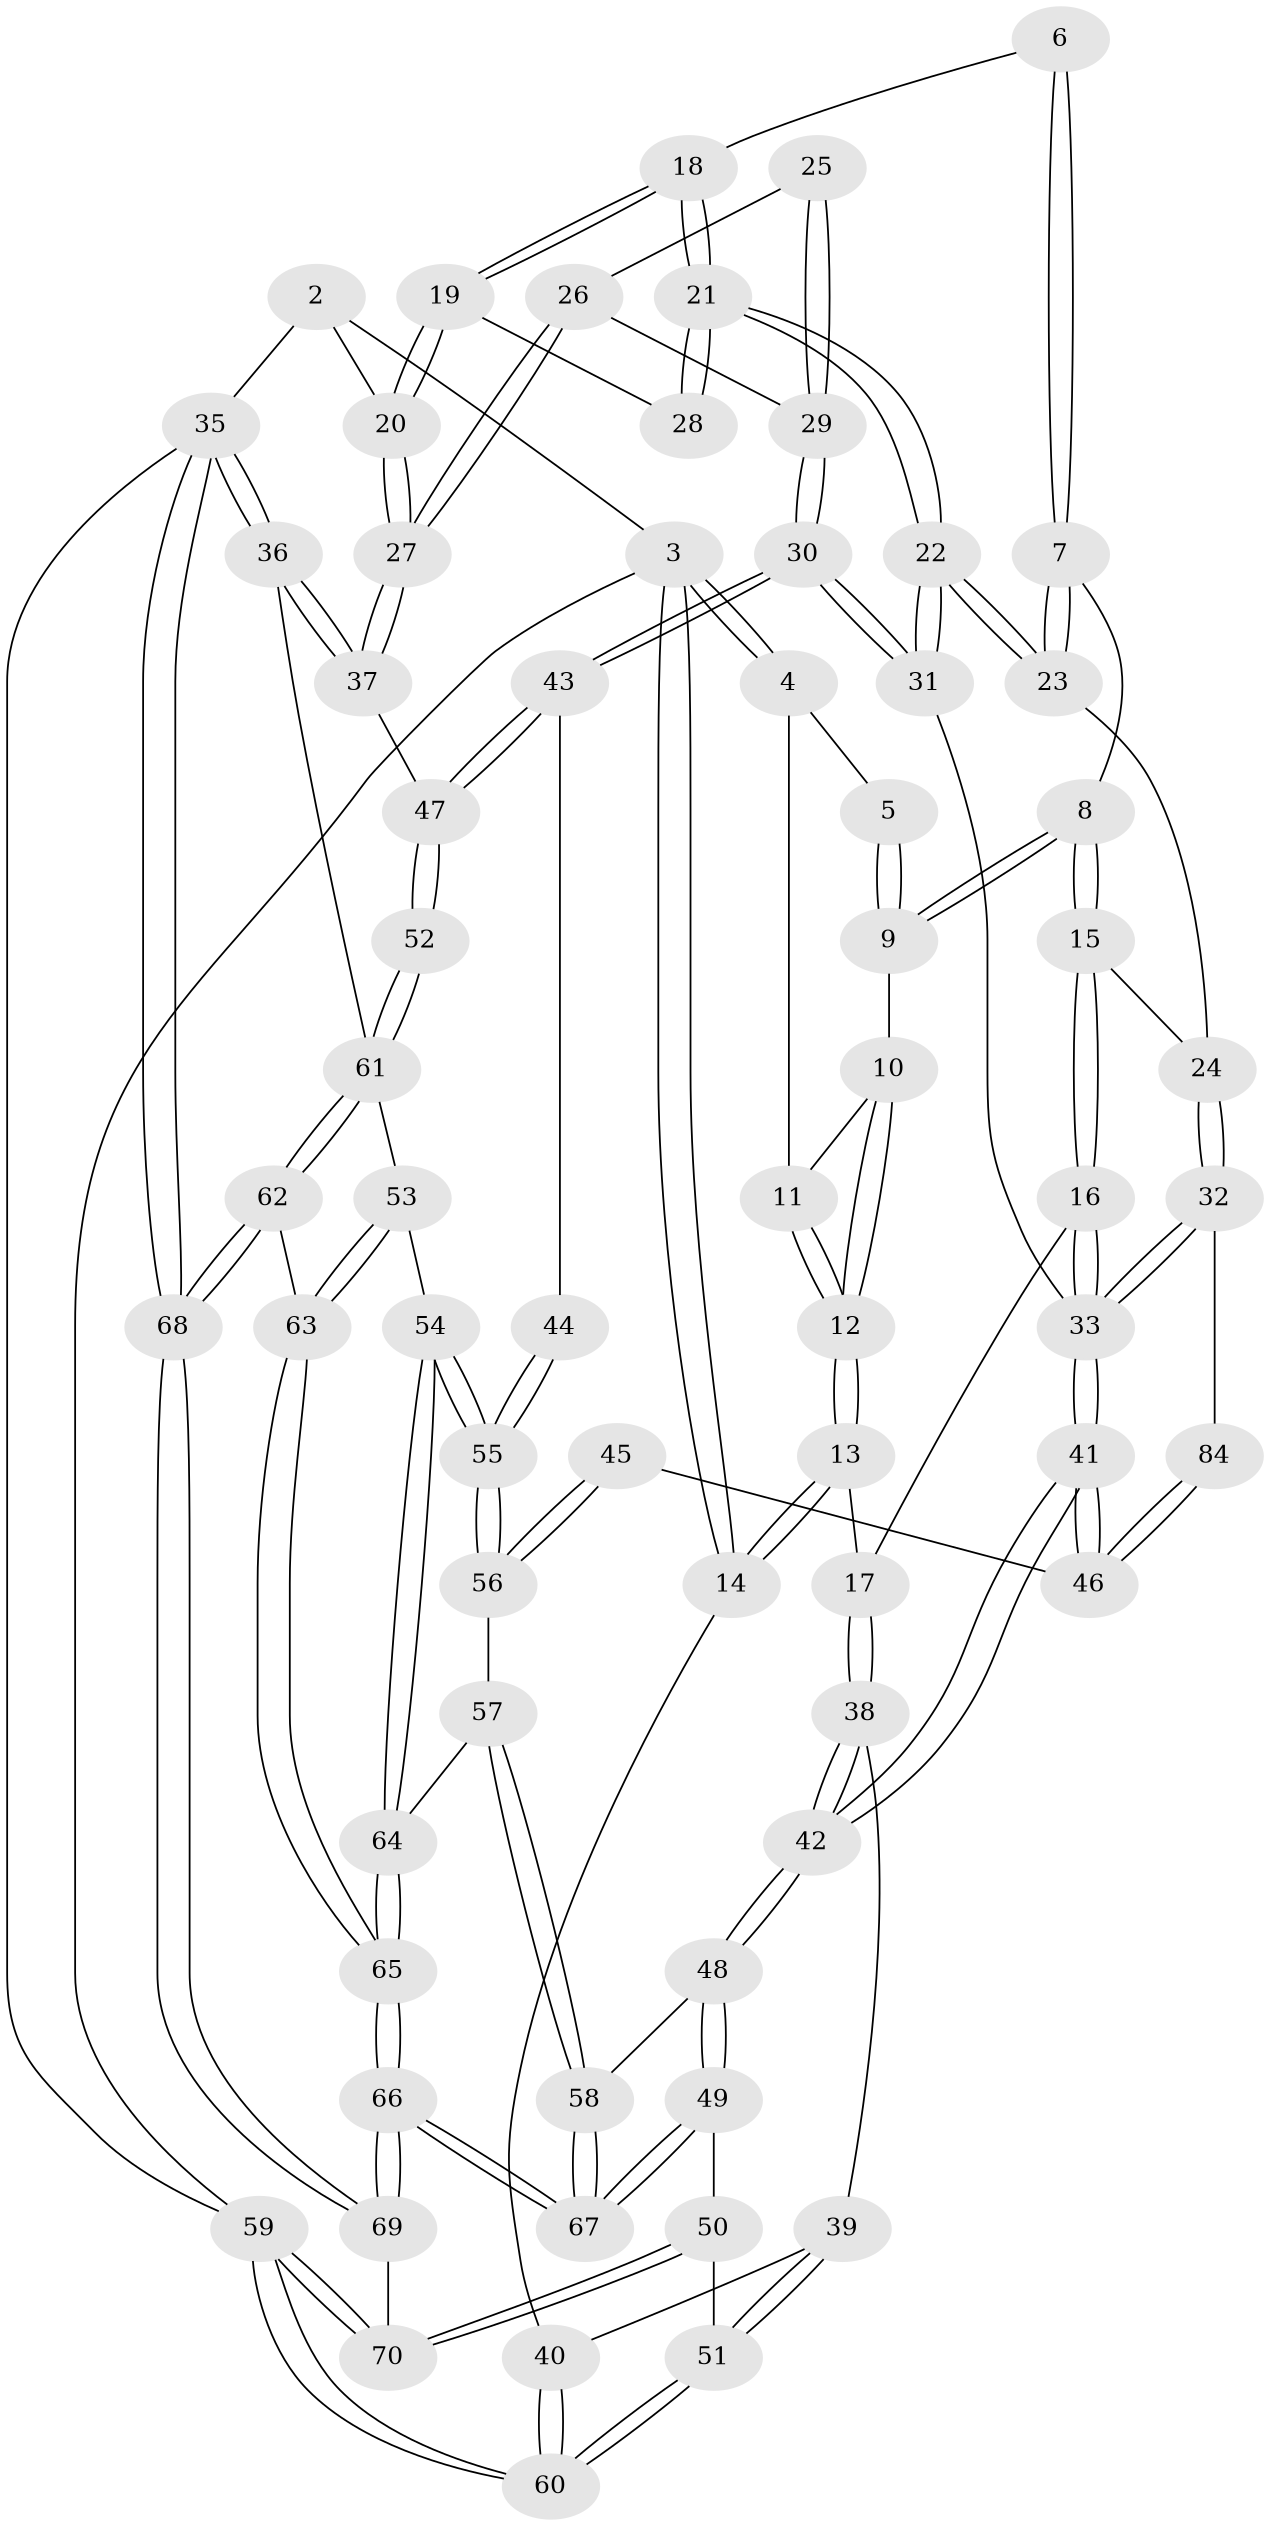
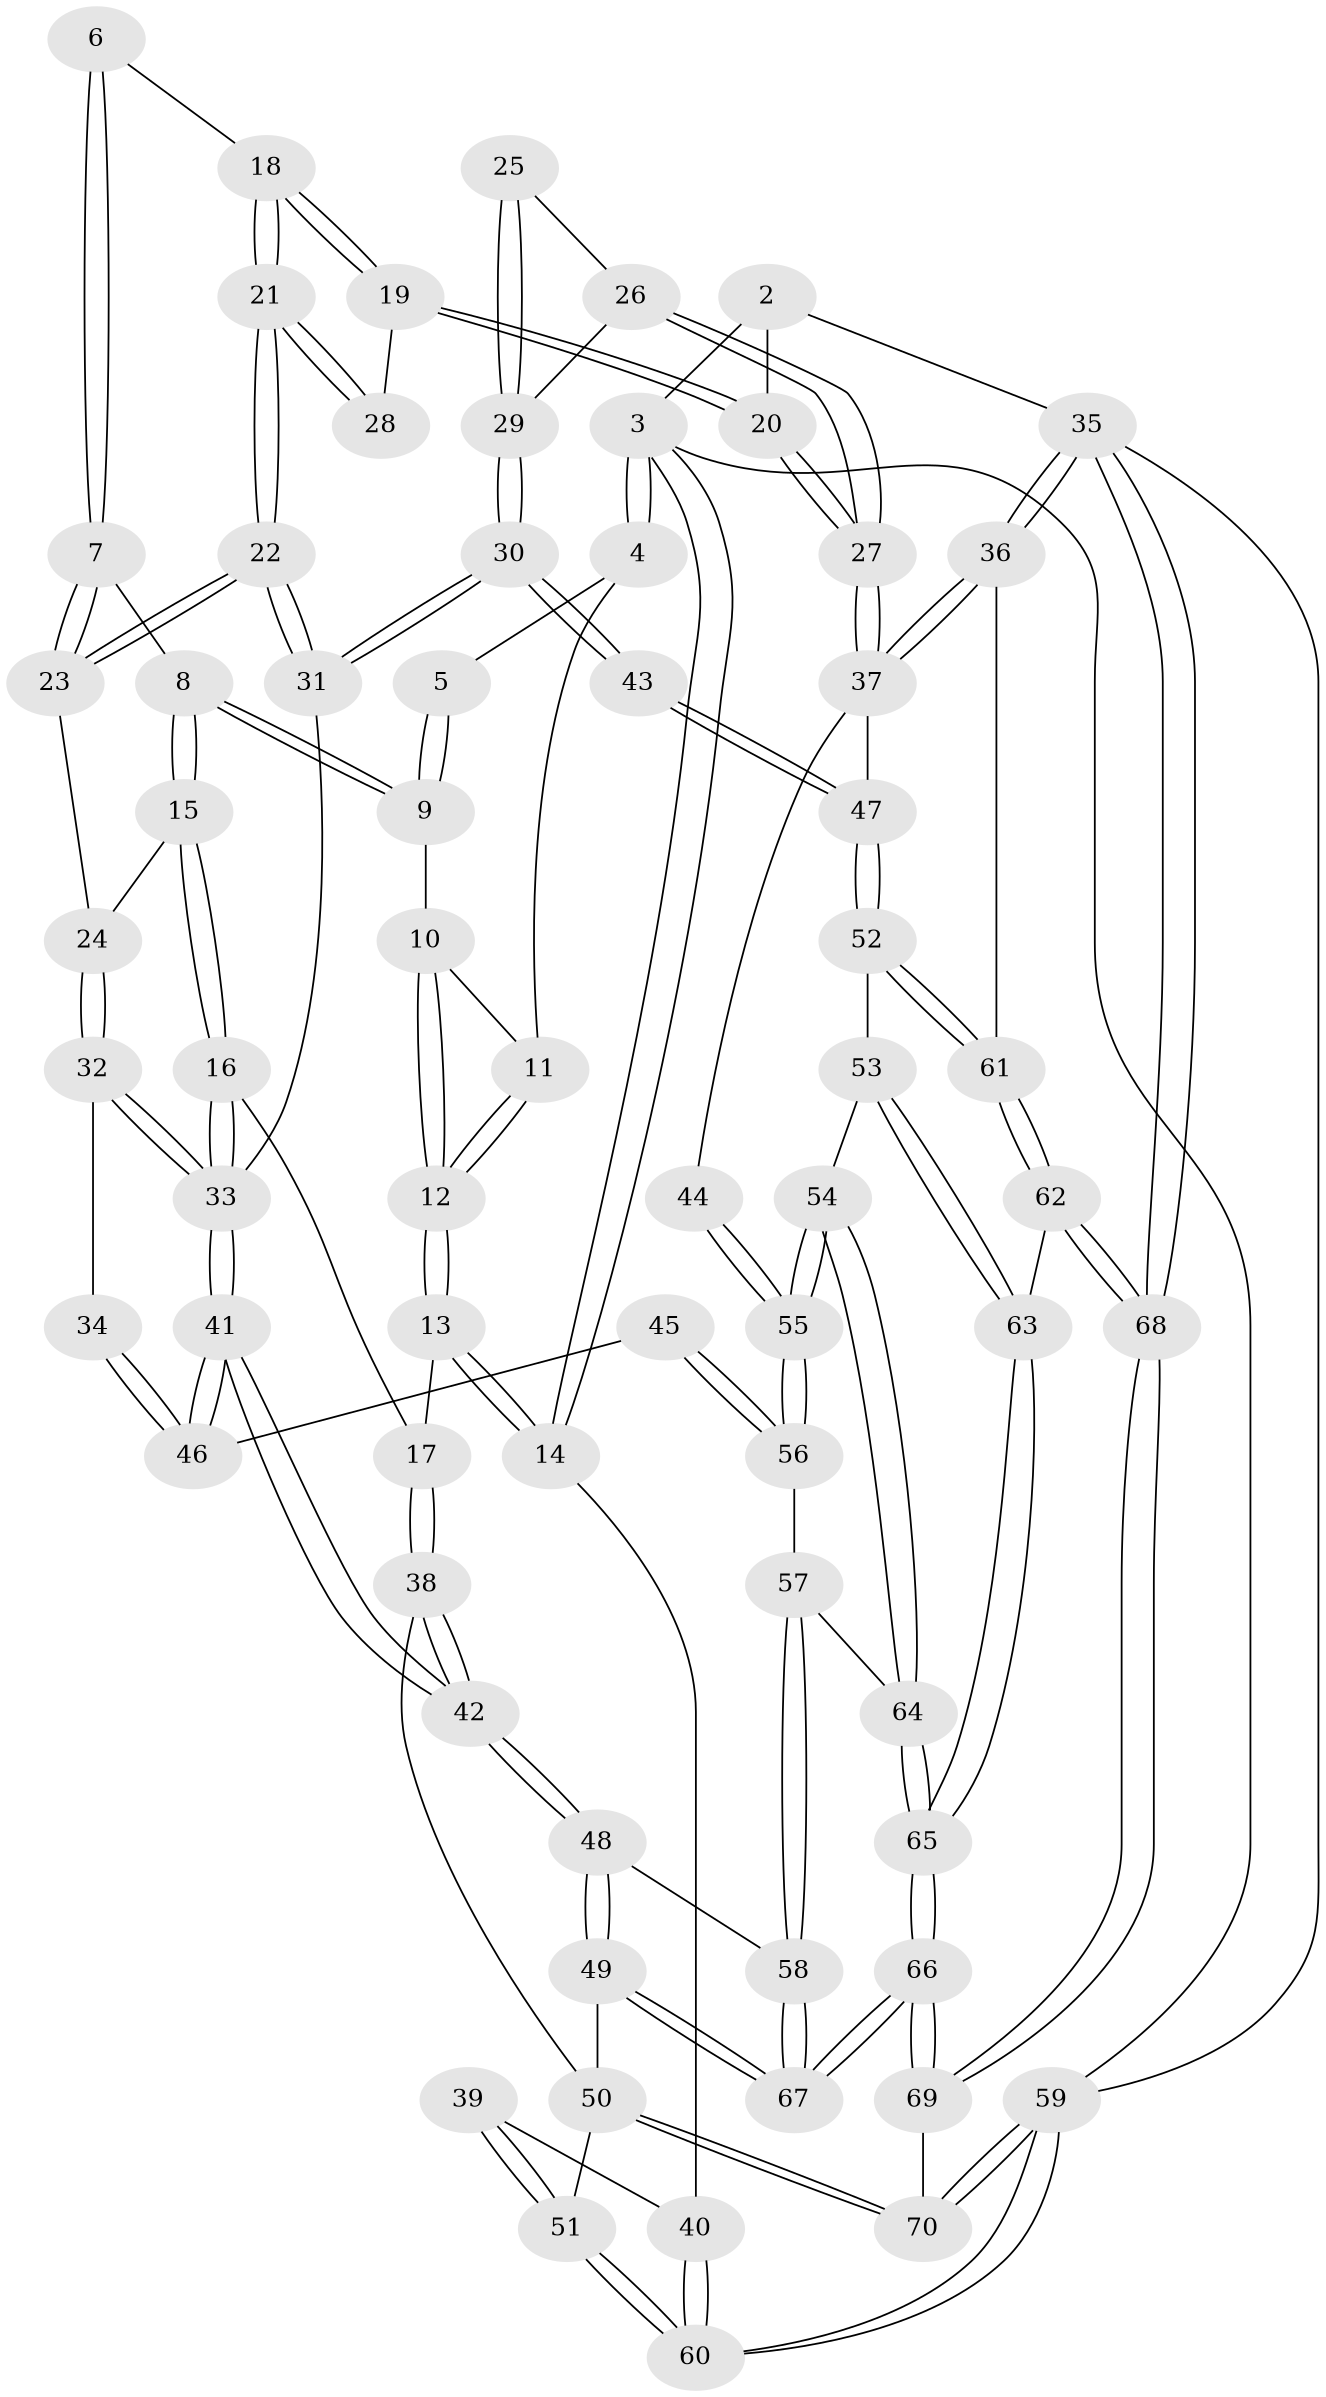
(560, 1005) -> (749, 931)
(387, 1134) -> (868, 1006)
(1215, 1456) -> (93, 1327)
(877, 1972) -> (446, 1858)
